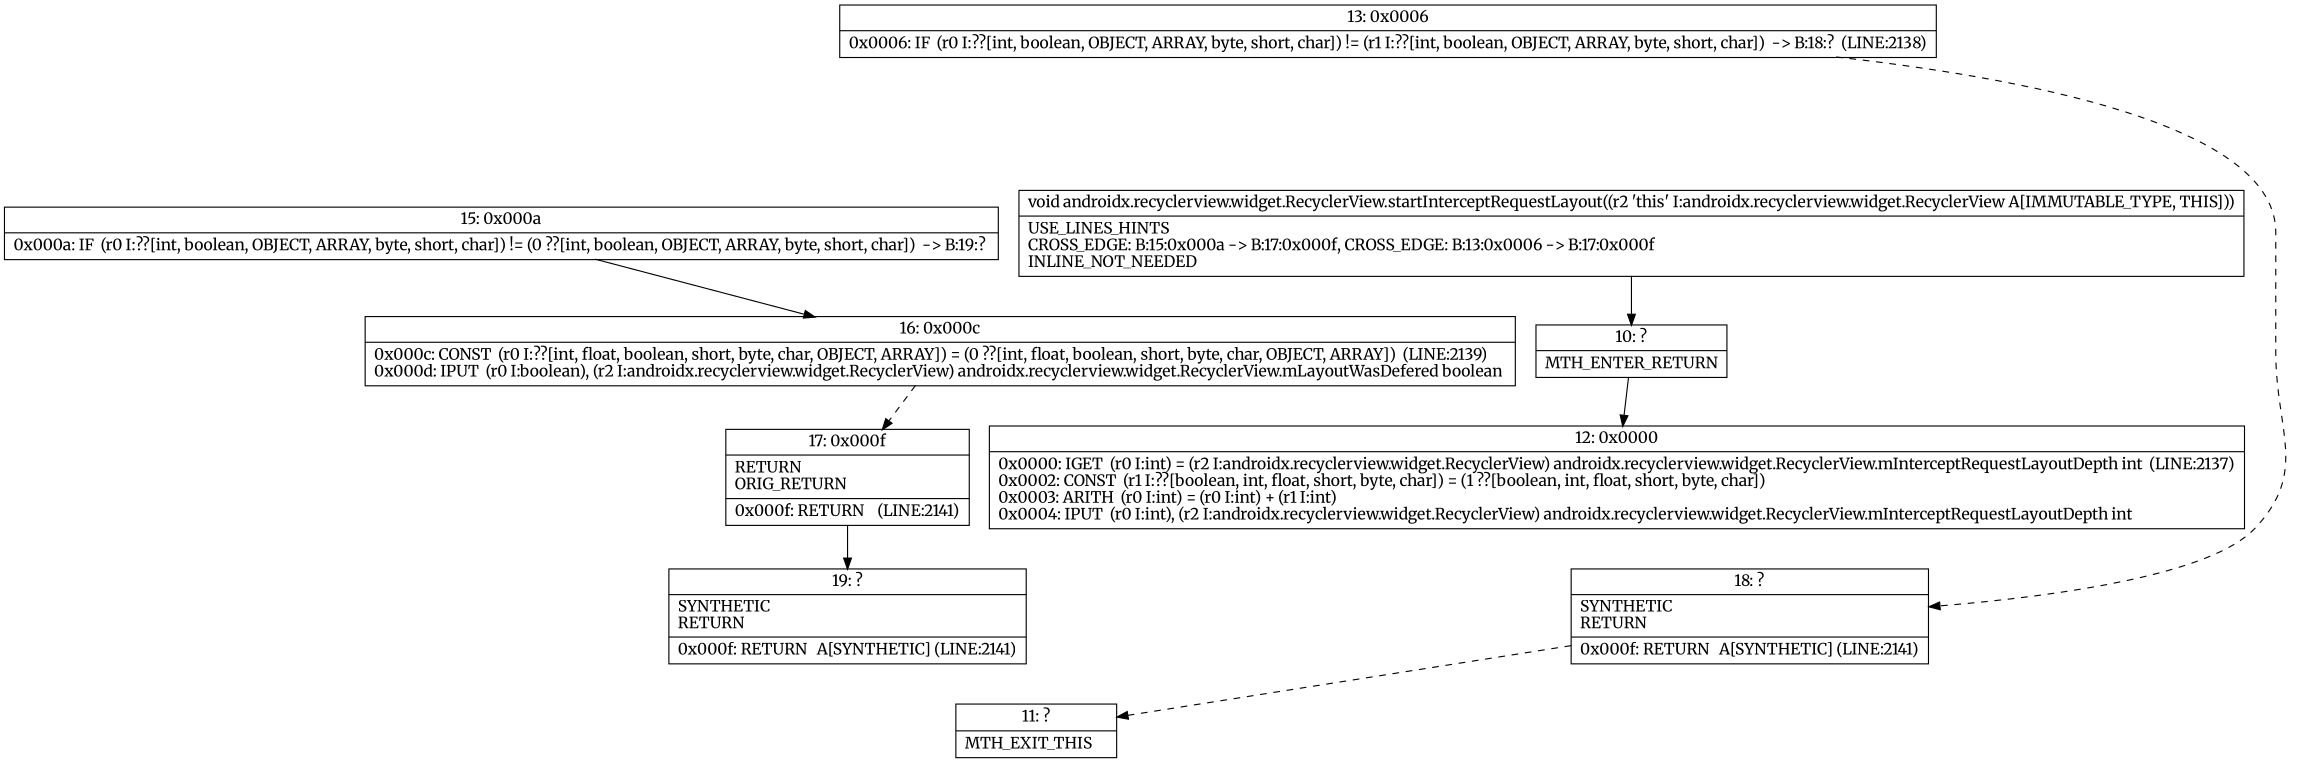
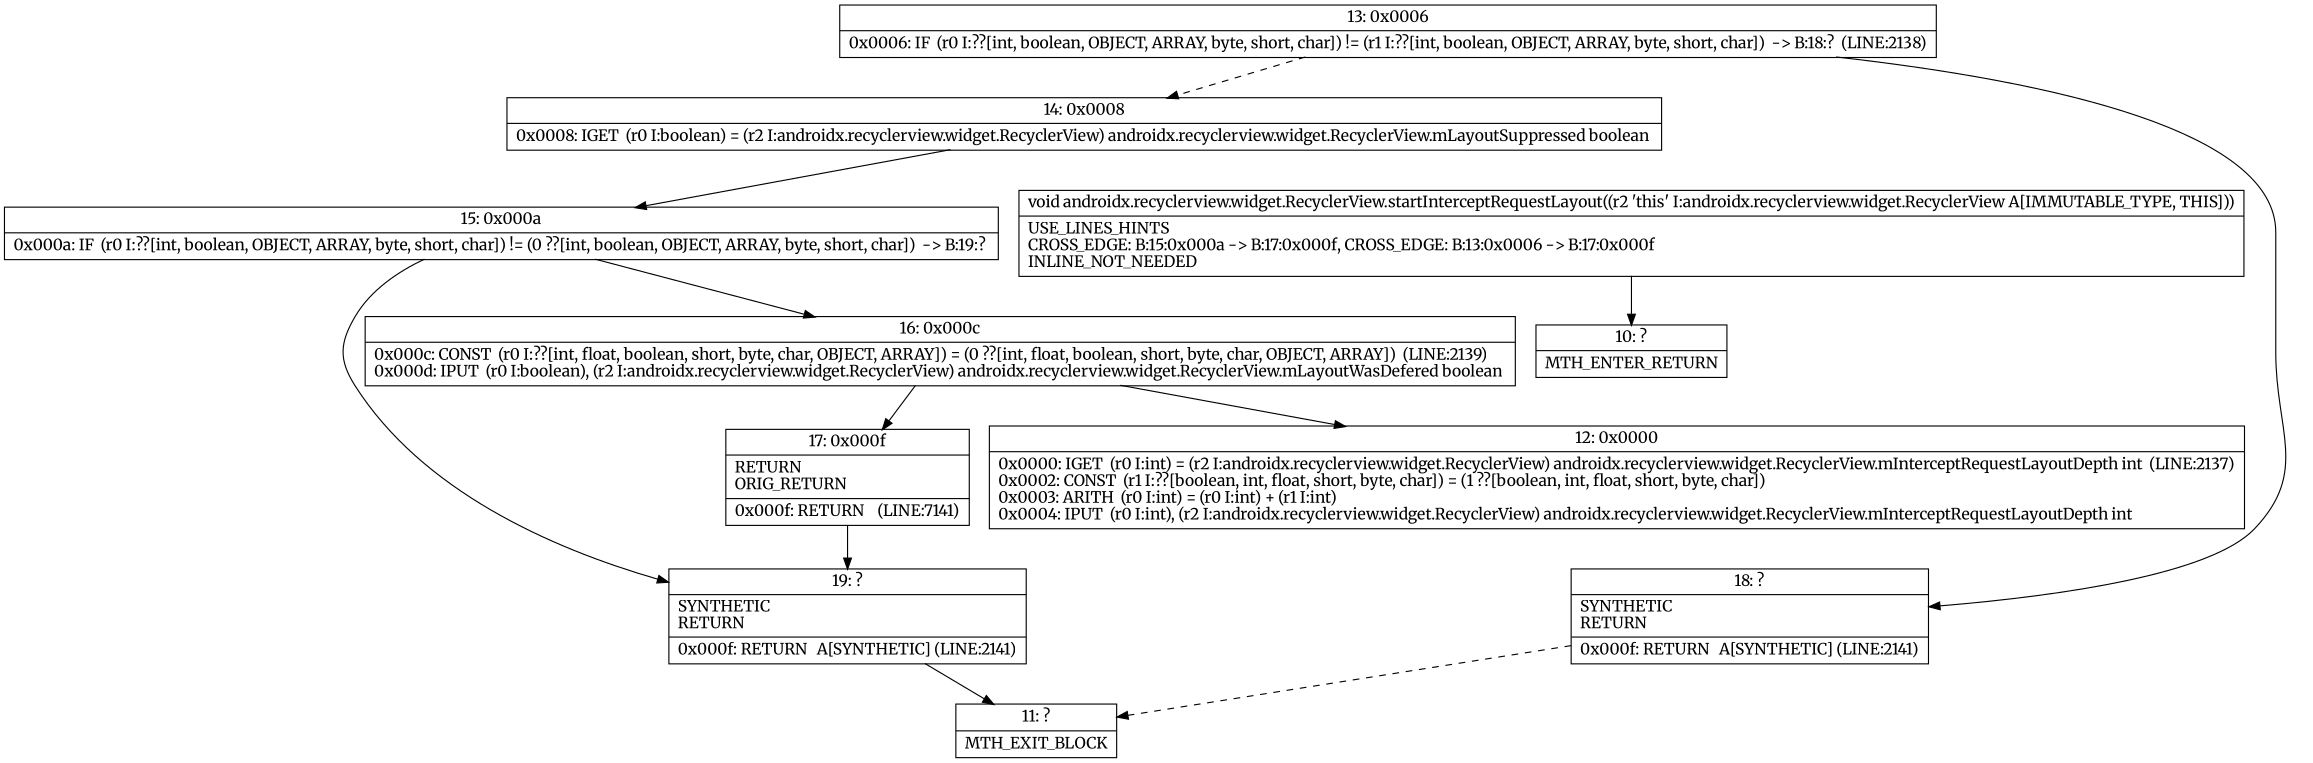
none -> (1084, 124)
(2276, 300) -> (2276, 300)
(1626, 396) -> (1227, 405)
(902, 403) -> (902, 403)
none -> (422, 461)
(848, 511) -> (848, 511)
none -> (954, 681)
(1029, 744) -> (1036, 744)
